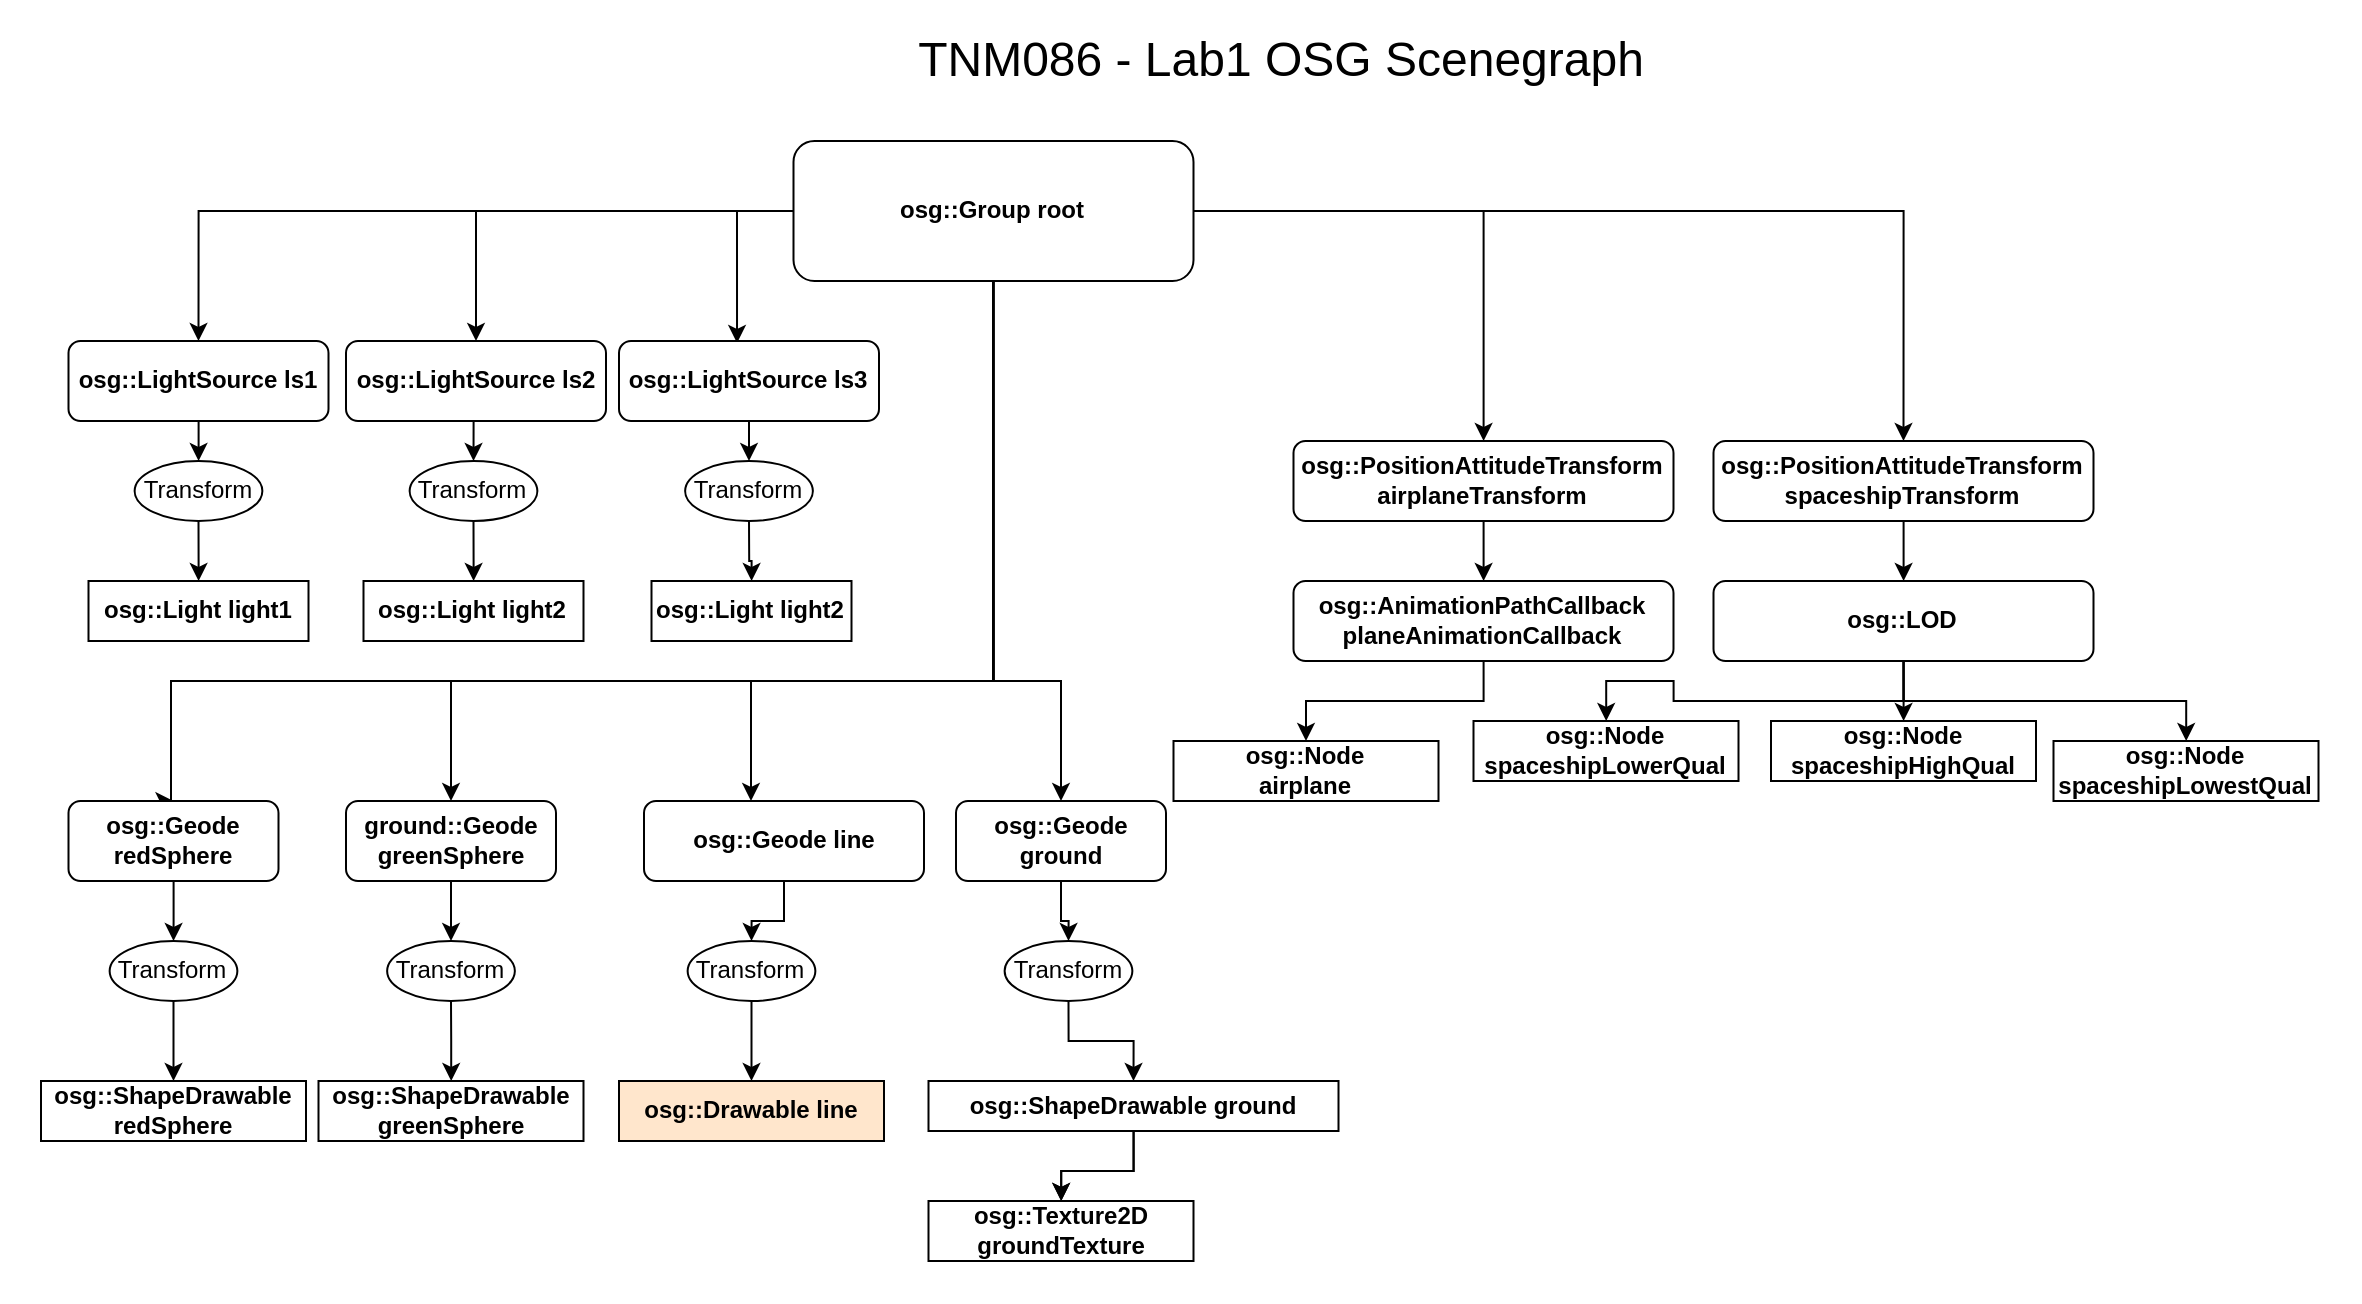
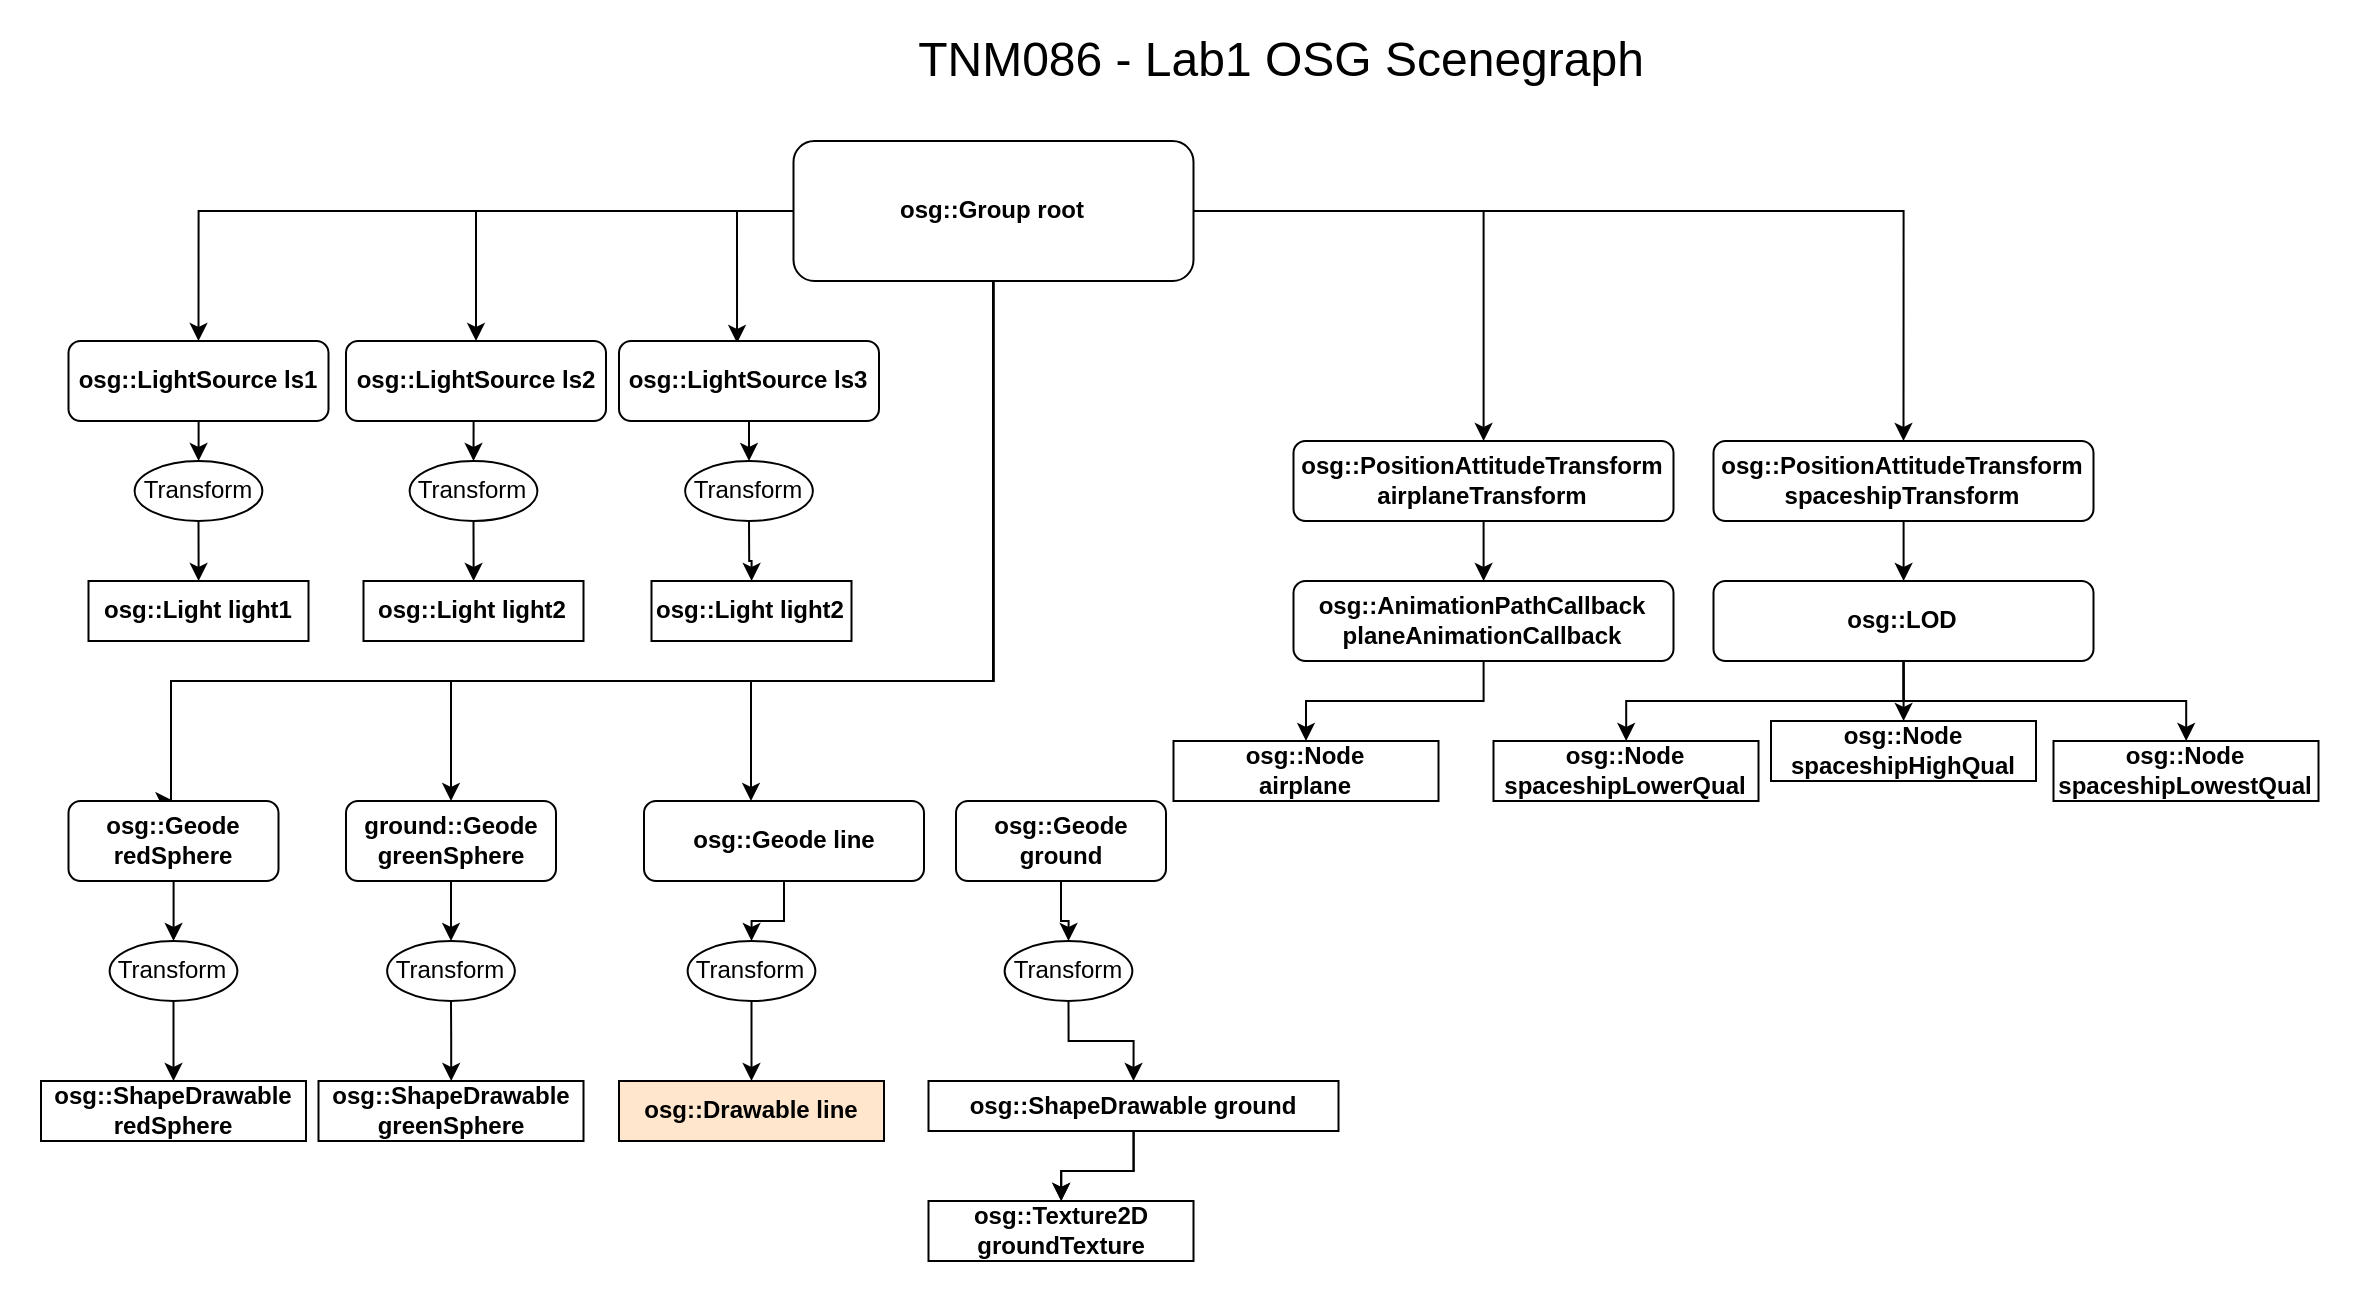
(1061, 702) -> none
(1606, 751) -> (1626, 771)
